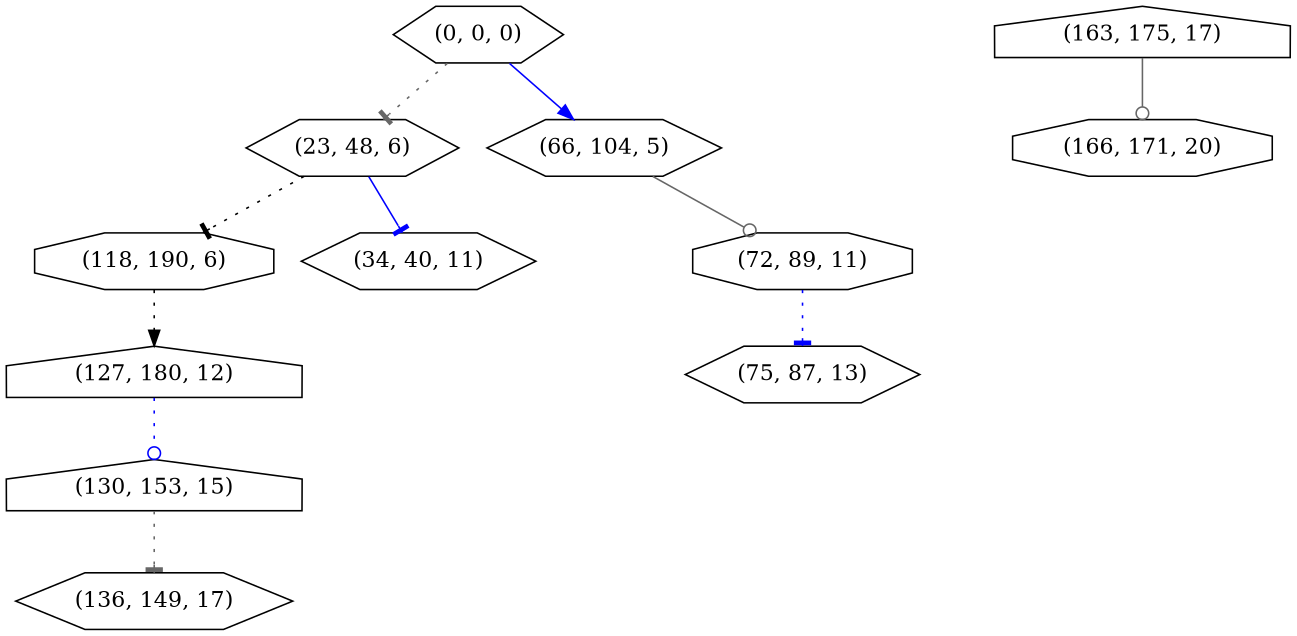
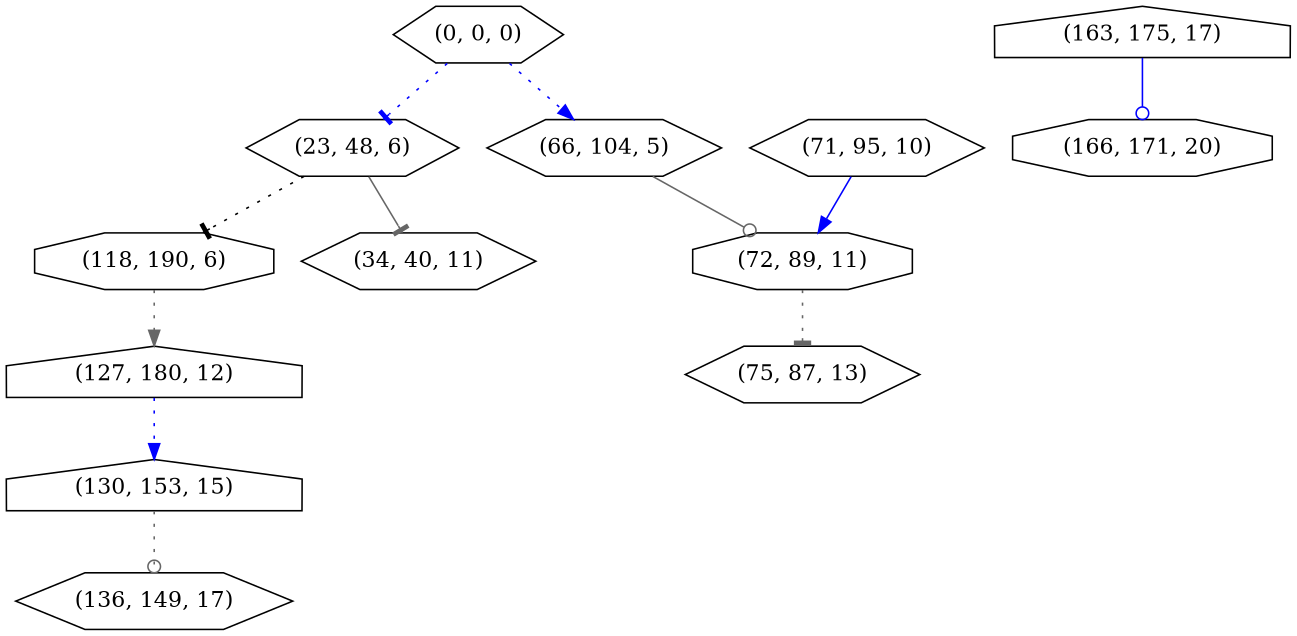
(1142, 82) -> (1142, 82)
(536, 86) -> (536, 86)
(418, 89) -> (418, 89)
none -> (867, 148)
(384, 201) -> (384, 201)
(154, 310) -> (154, 310)
(803, 314) -> (803, 314)
(154, 421) -> (154, 421)
(154, 538) -> (154, 538)
